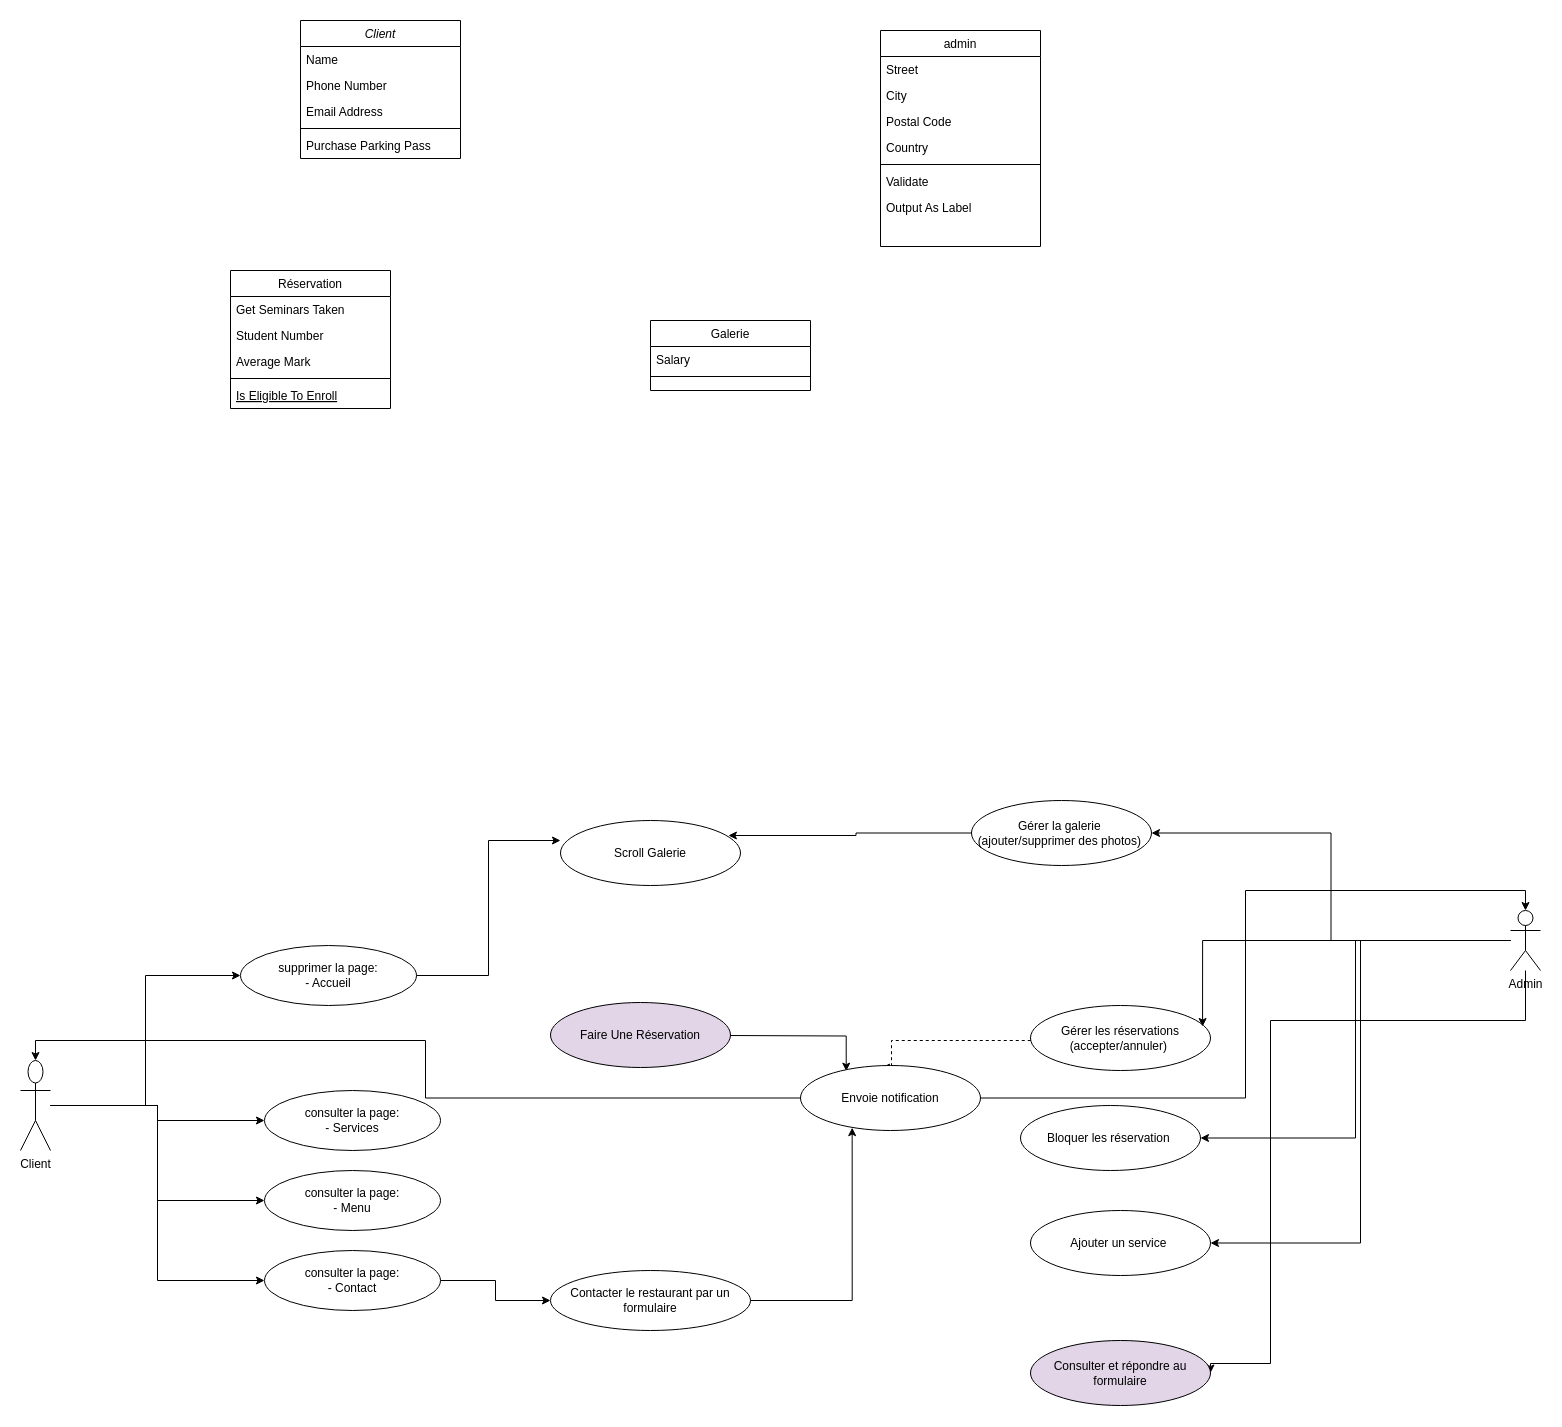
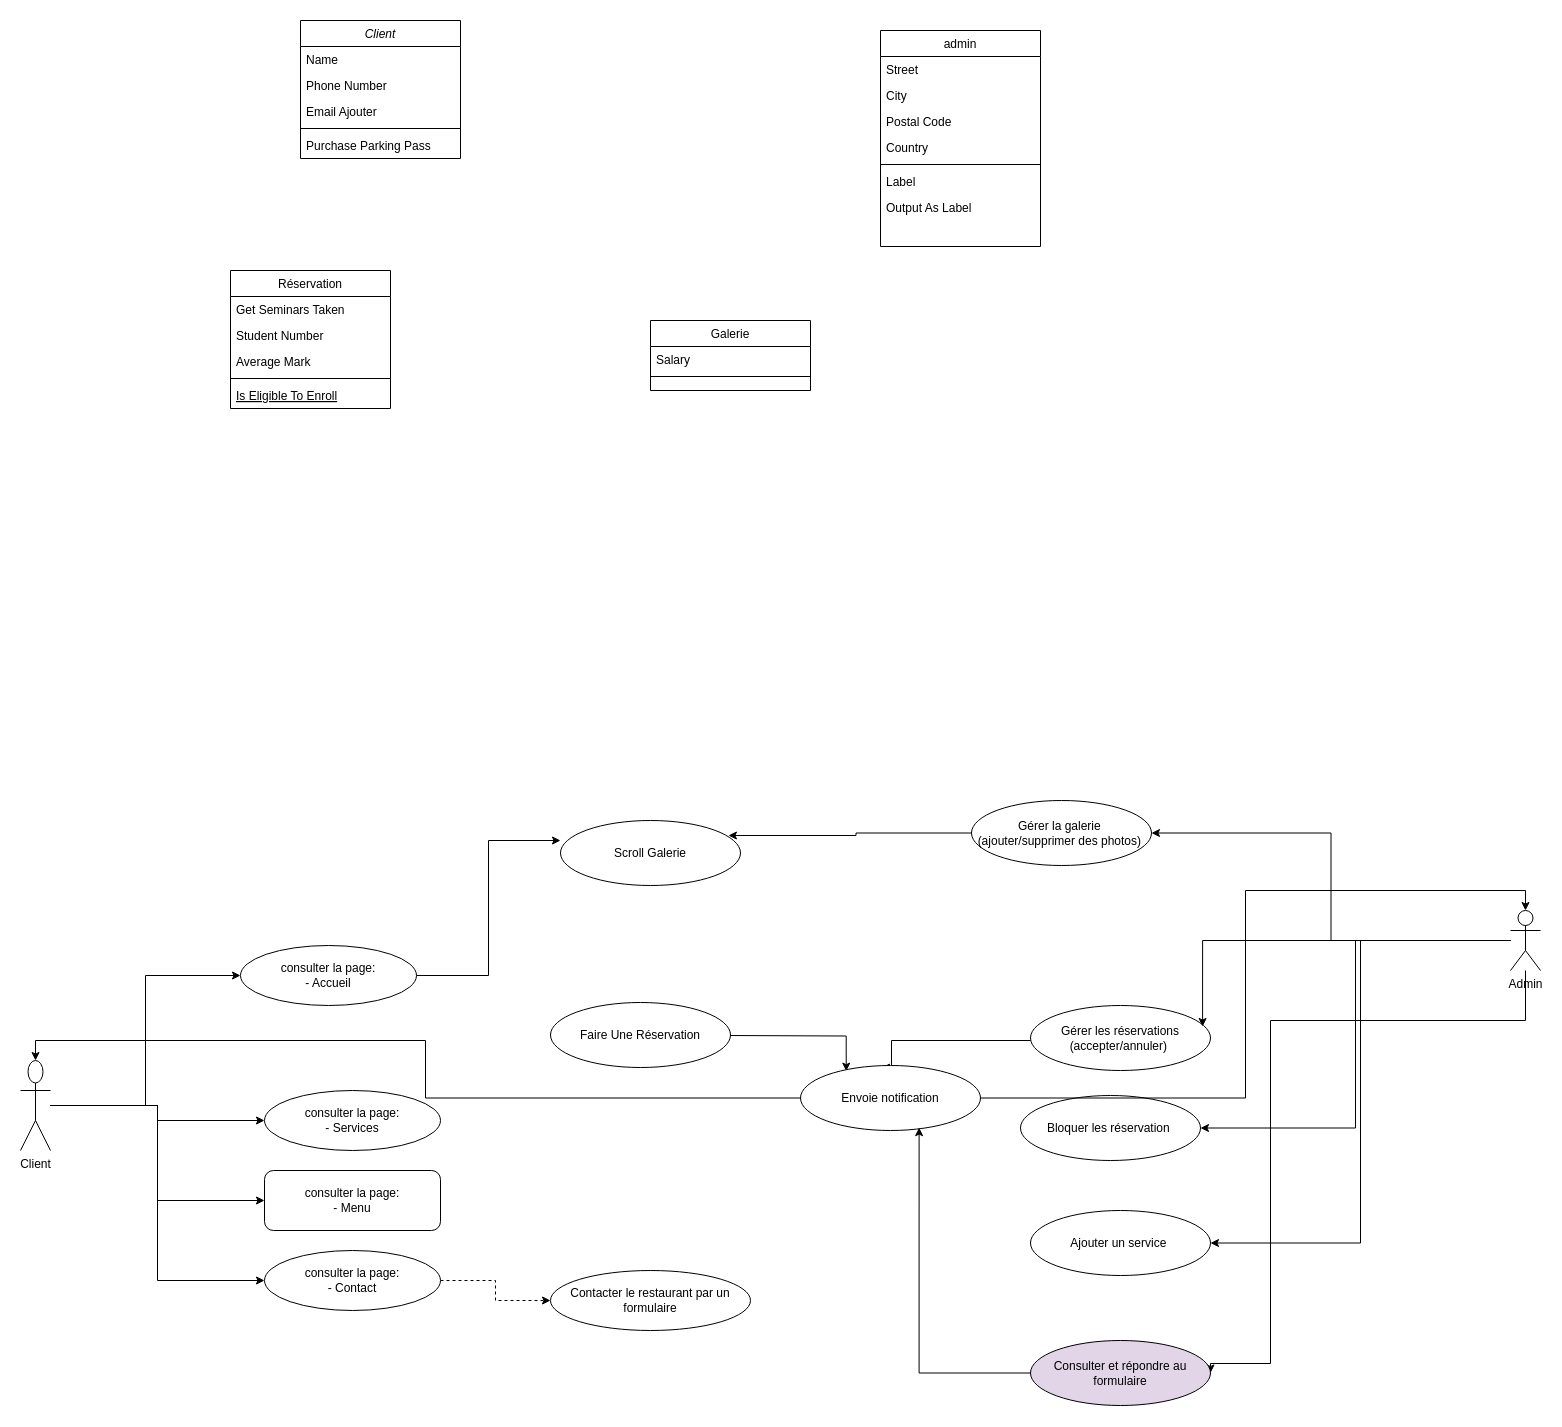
(345, 112) -> (345, 112)
(910, 182) -> (901, 182)
(329, 976) -> (329, 976)
(641, 1035) -> (641, 1035)
(949, 1041) -> (949, 1041)
(1111, 1138) -> (1111, 1128)
(353, 1201) -> (353, 1201)
(852, 1268) -> none
(496, 1287) -> (496, 1287)
none -> (919, 1310)
